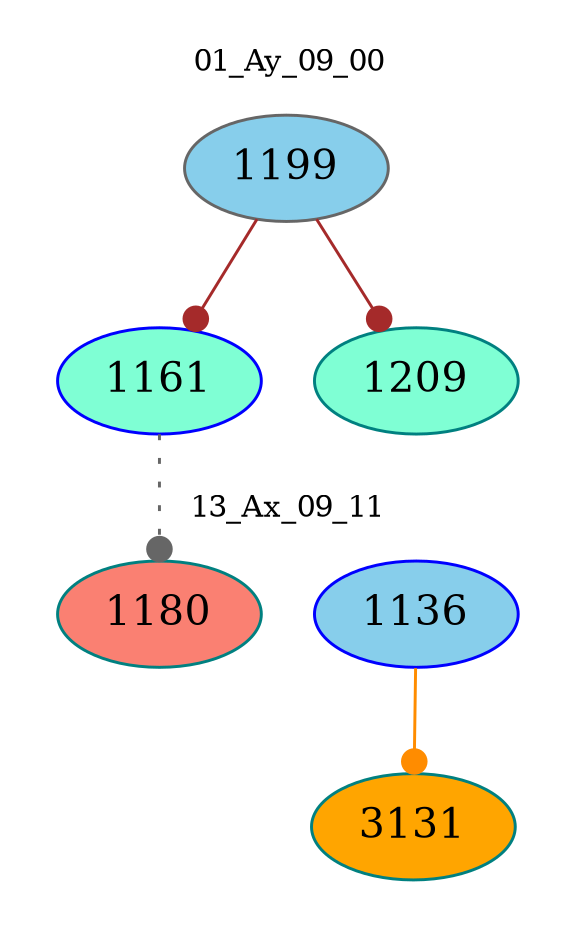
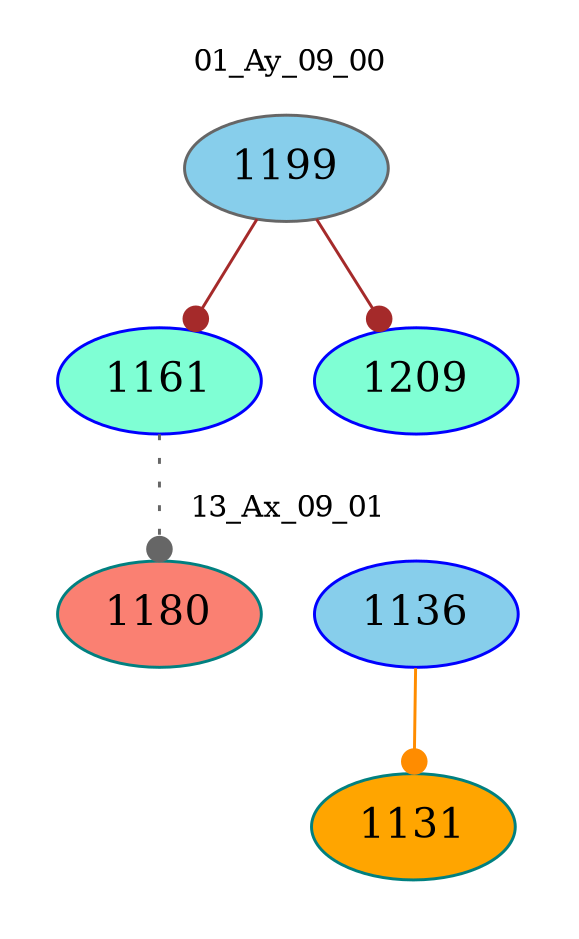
(416, 381) -> (416, 381)
(288, 509) -> (288, 509)
(413, 827) -> (413, 827)
